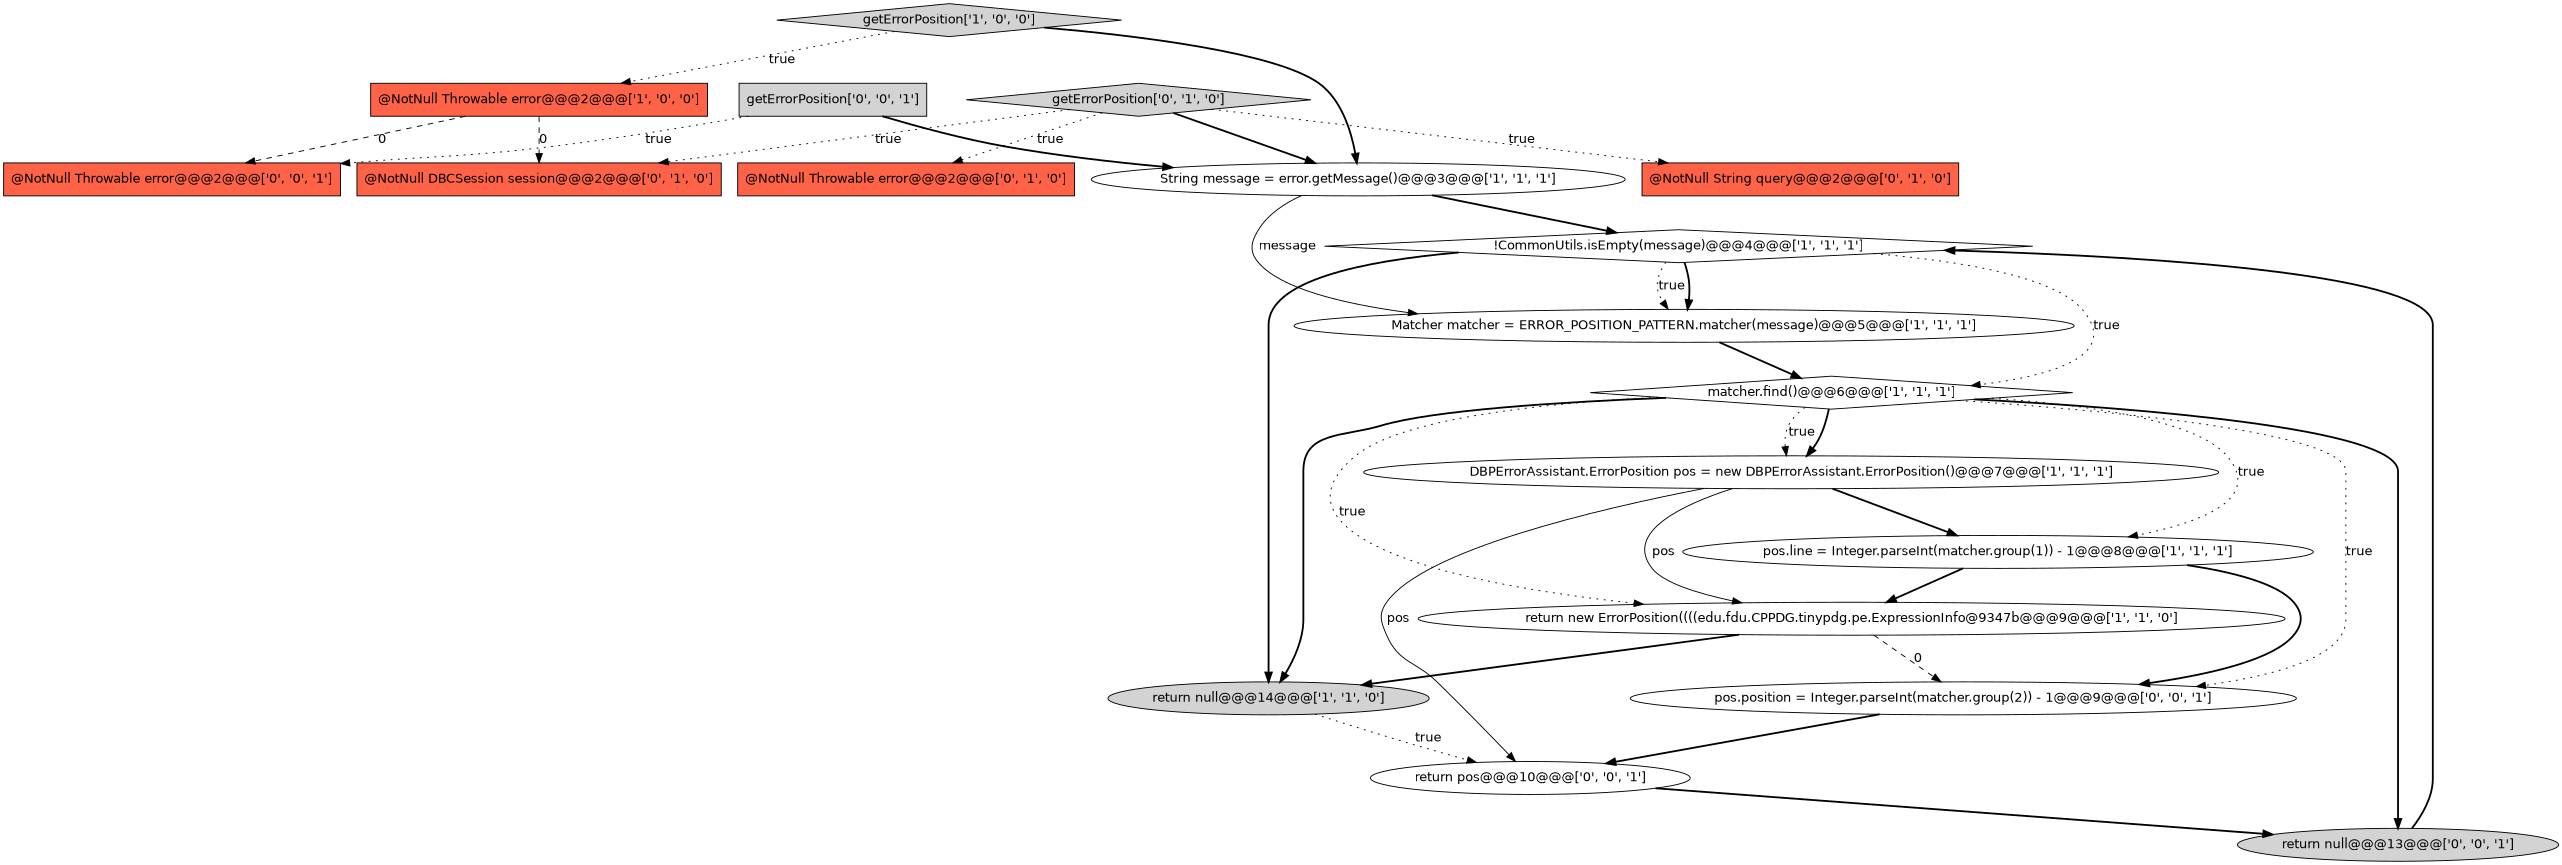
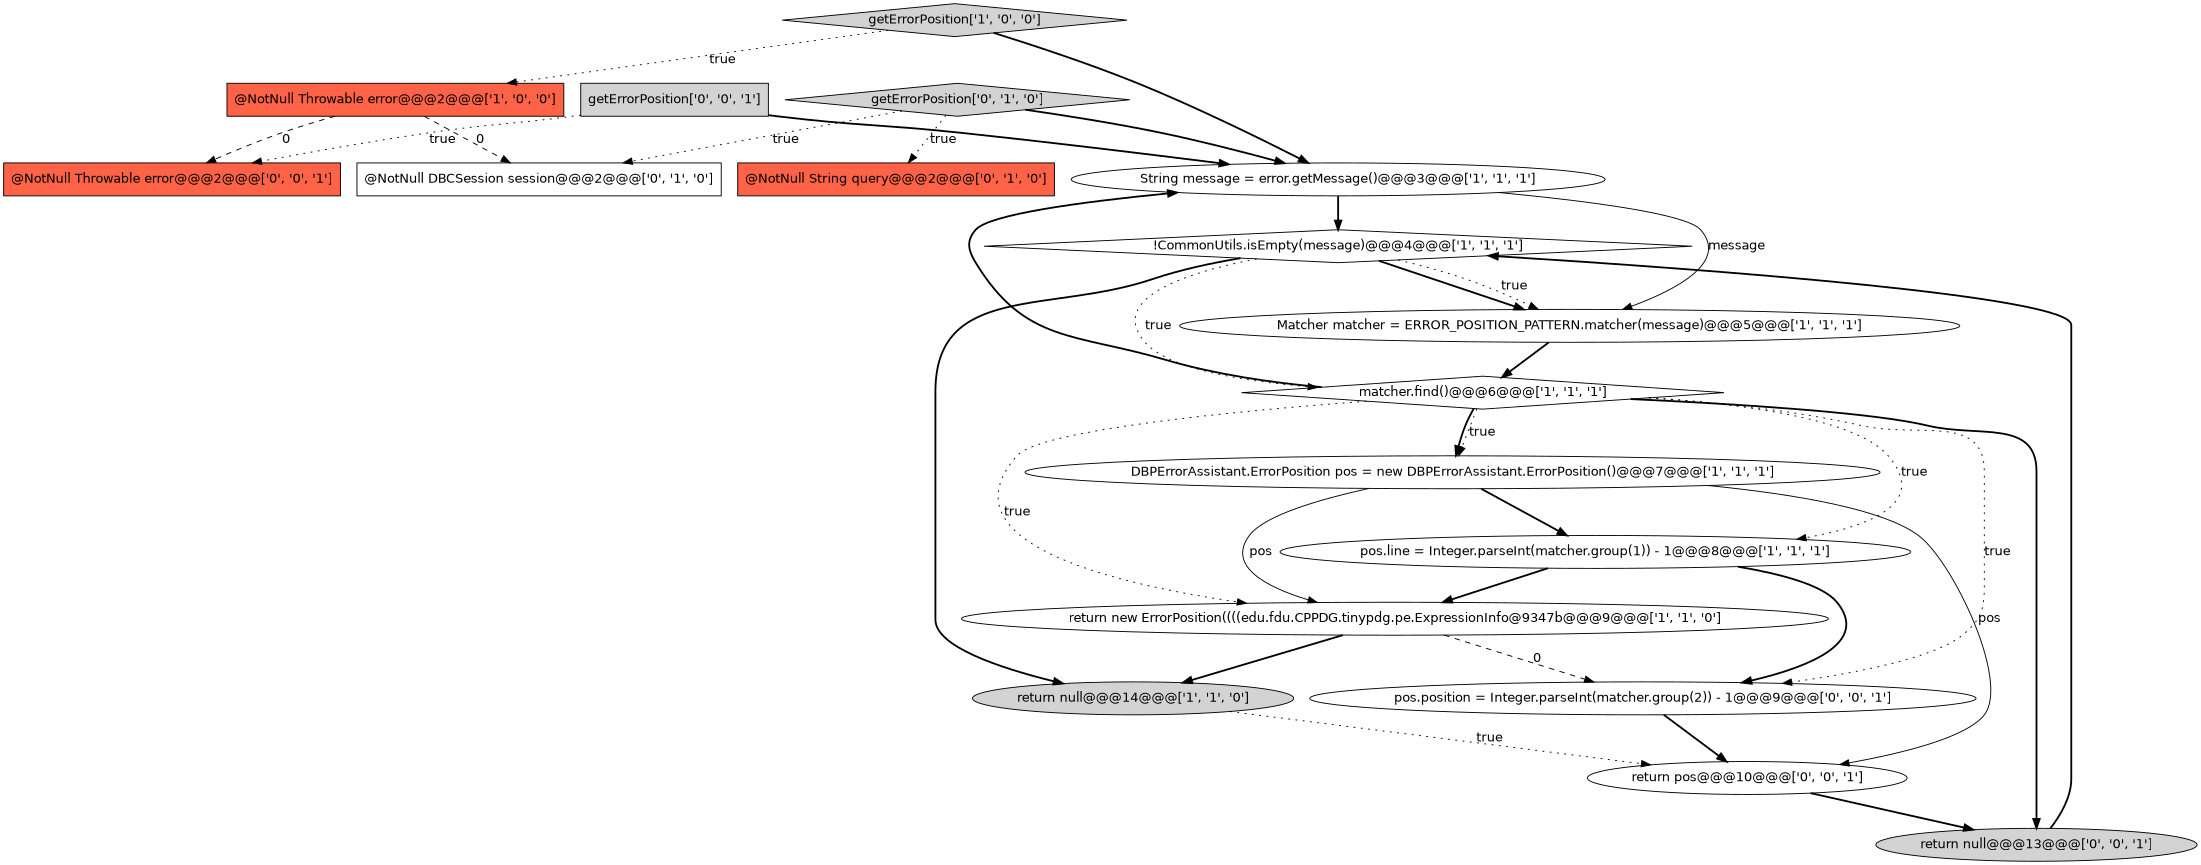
(539, 179) -> (539, 179)
(906, 179) -> none
(1372, 428) -> (1025, 316)
